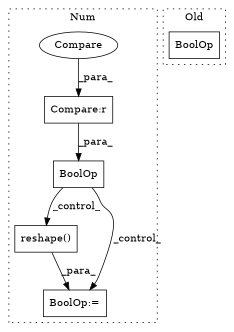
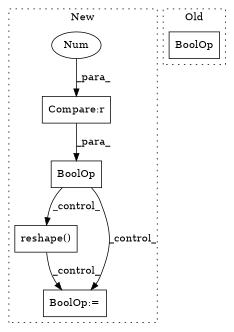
(83, 17) -> (83, 17)
(79, 45) -> (76, 45)
(79, 271) -> (76, 271)
